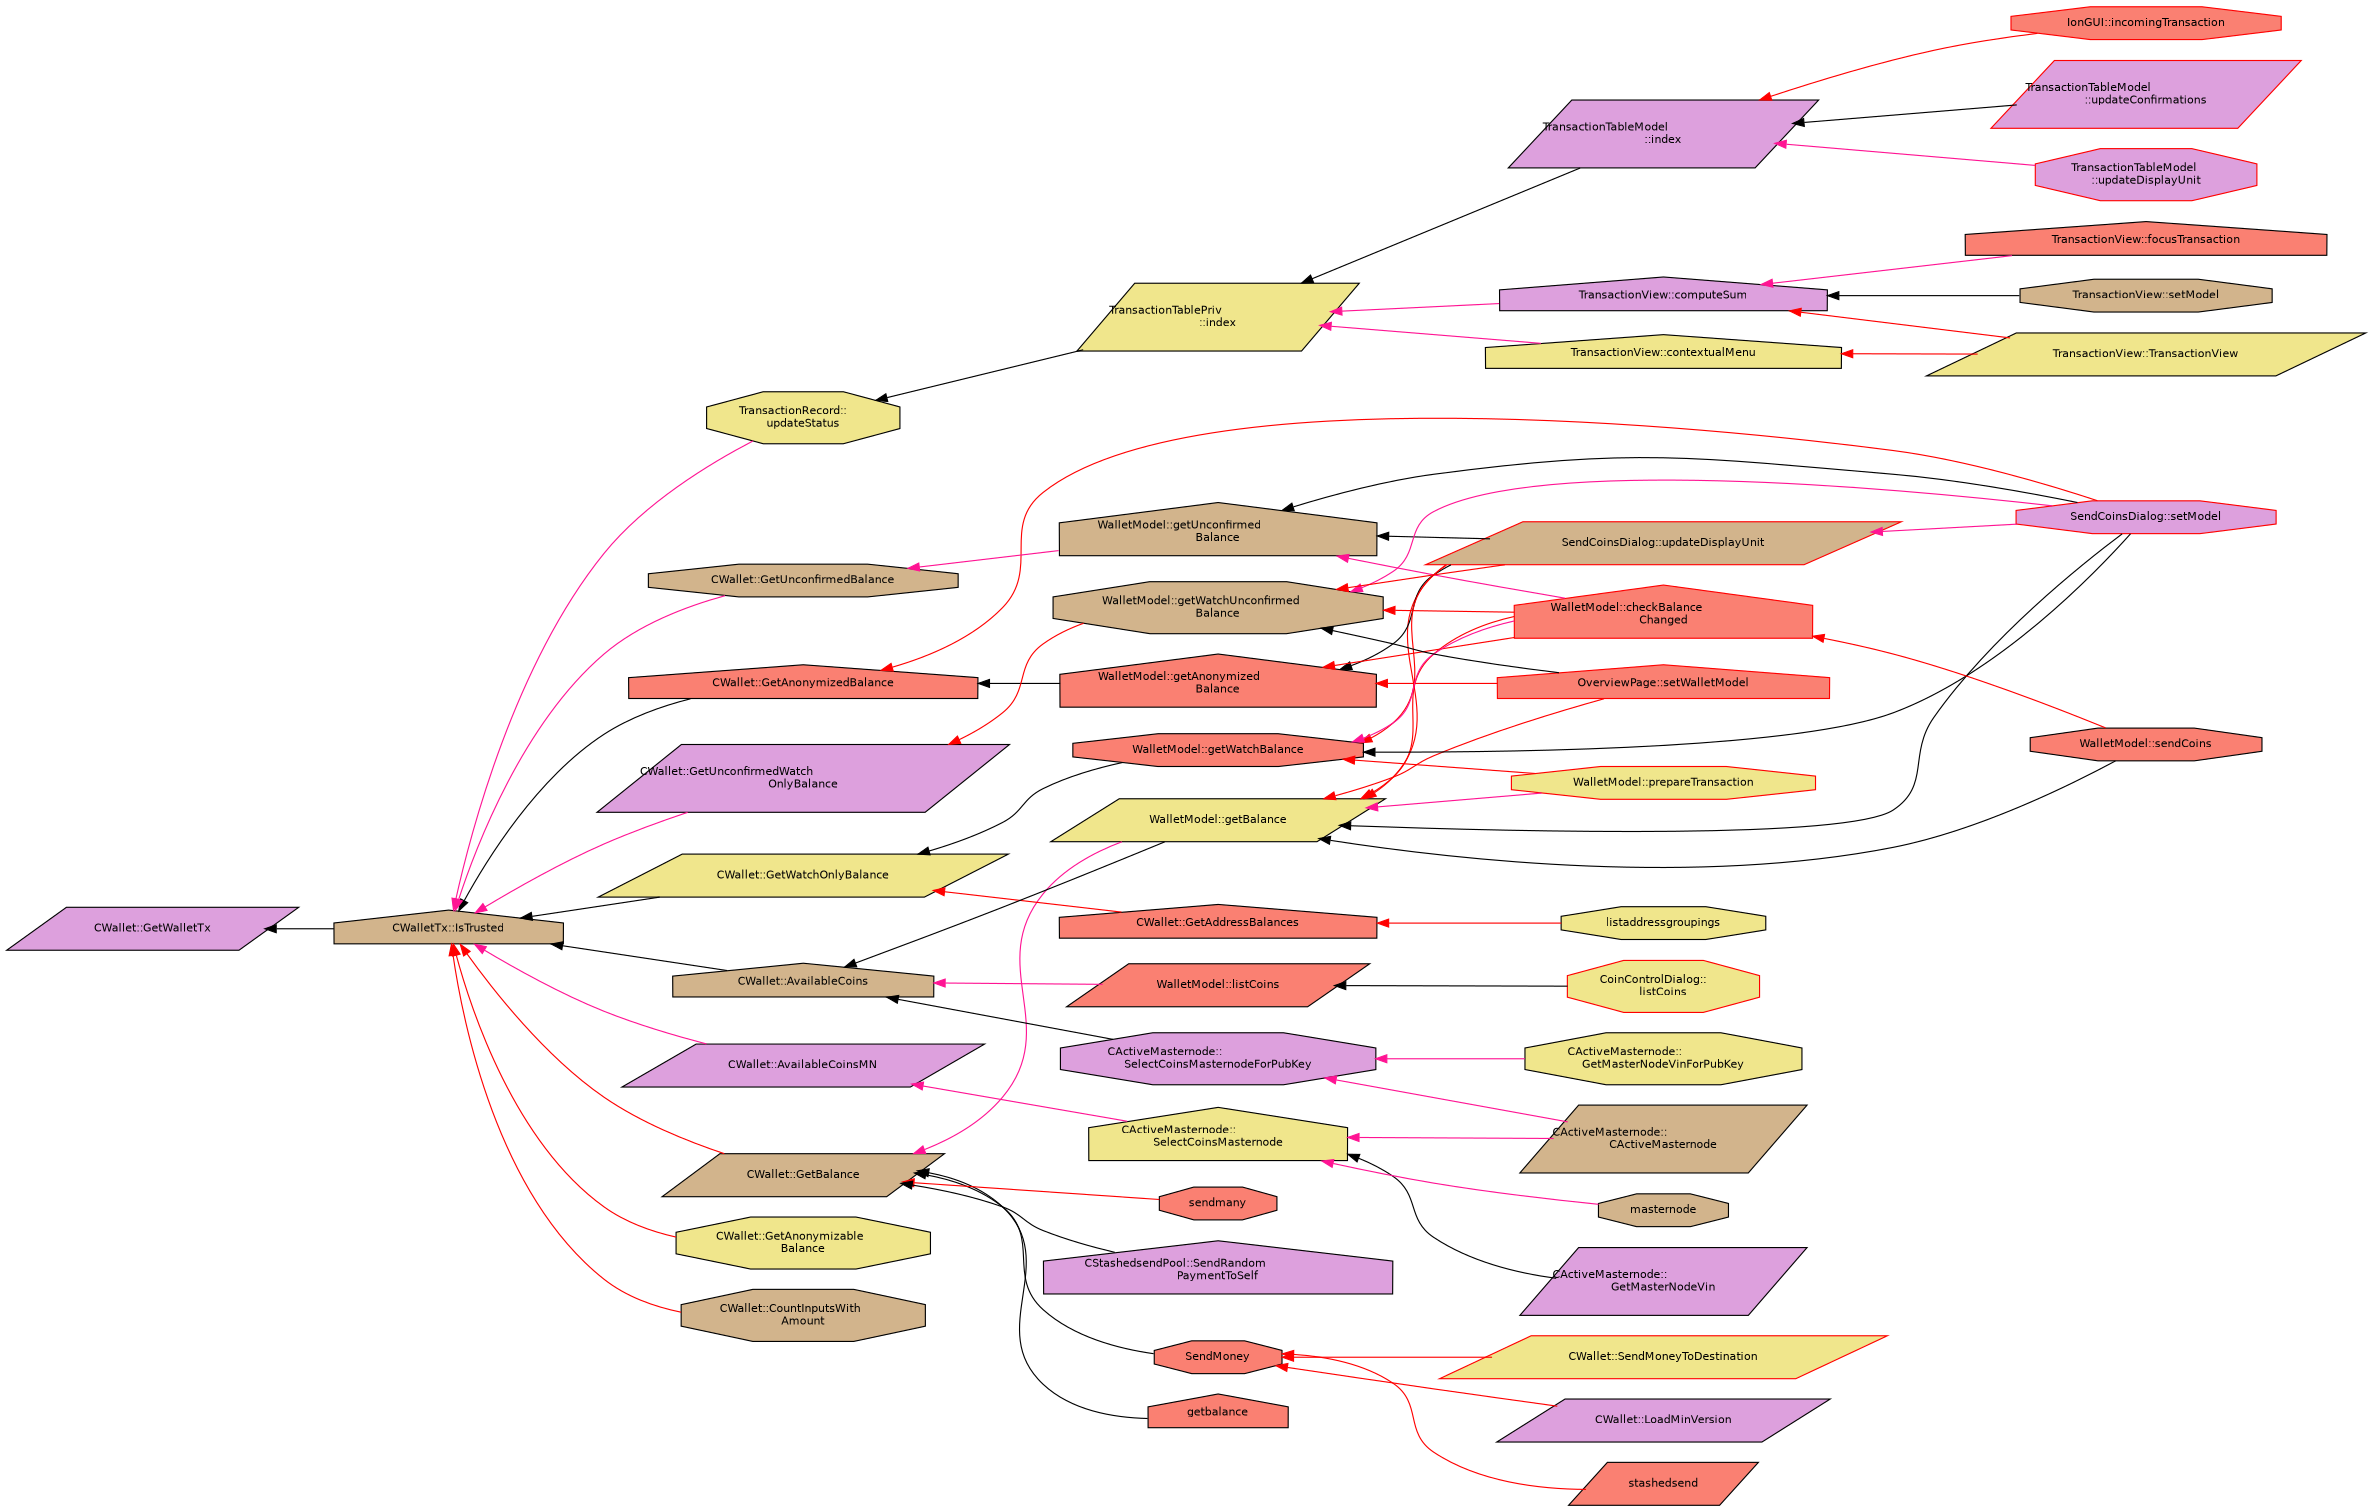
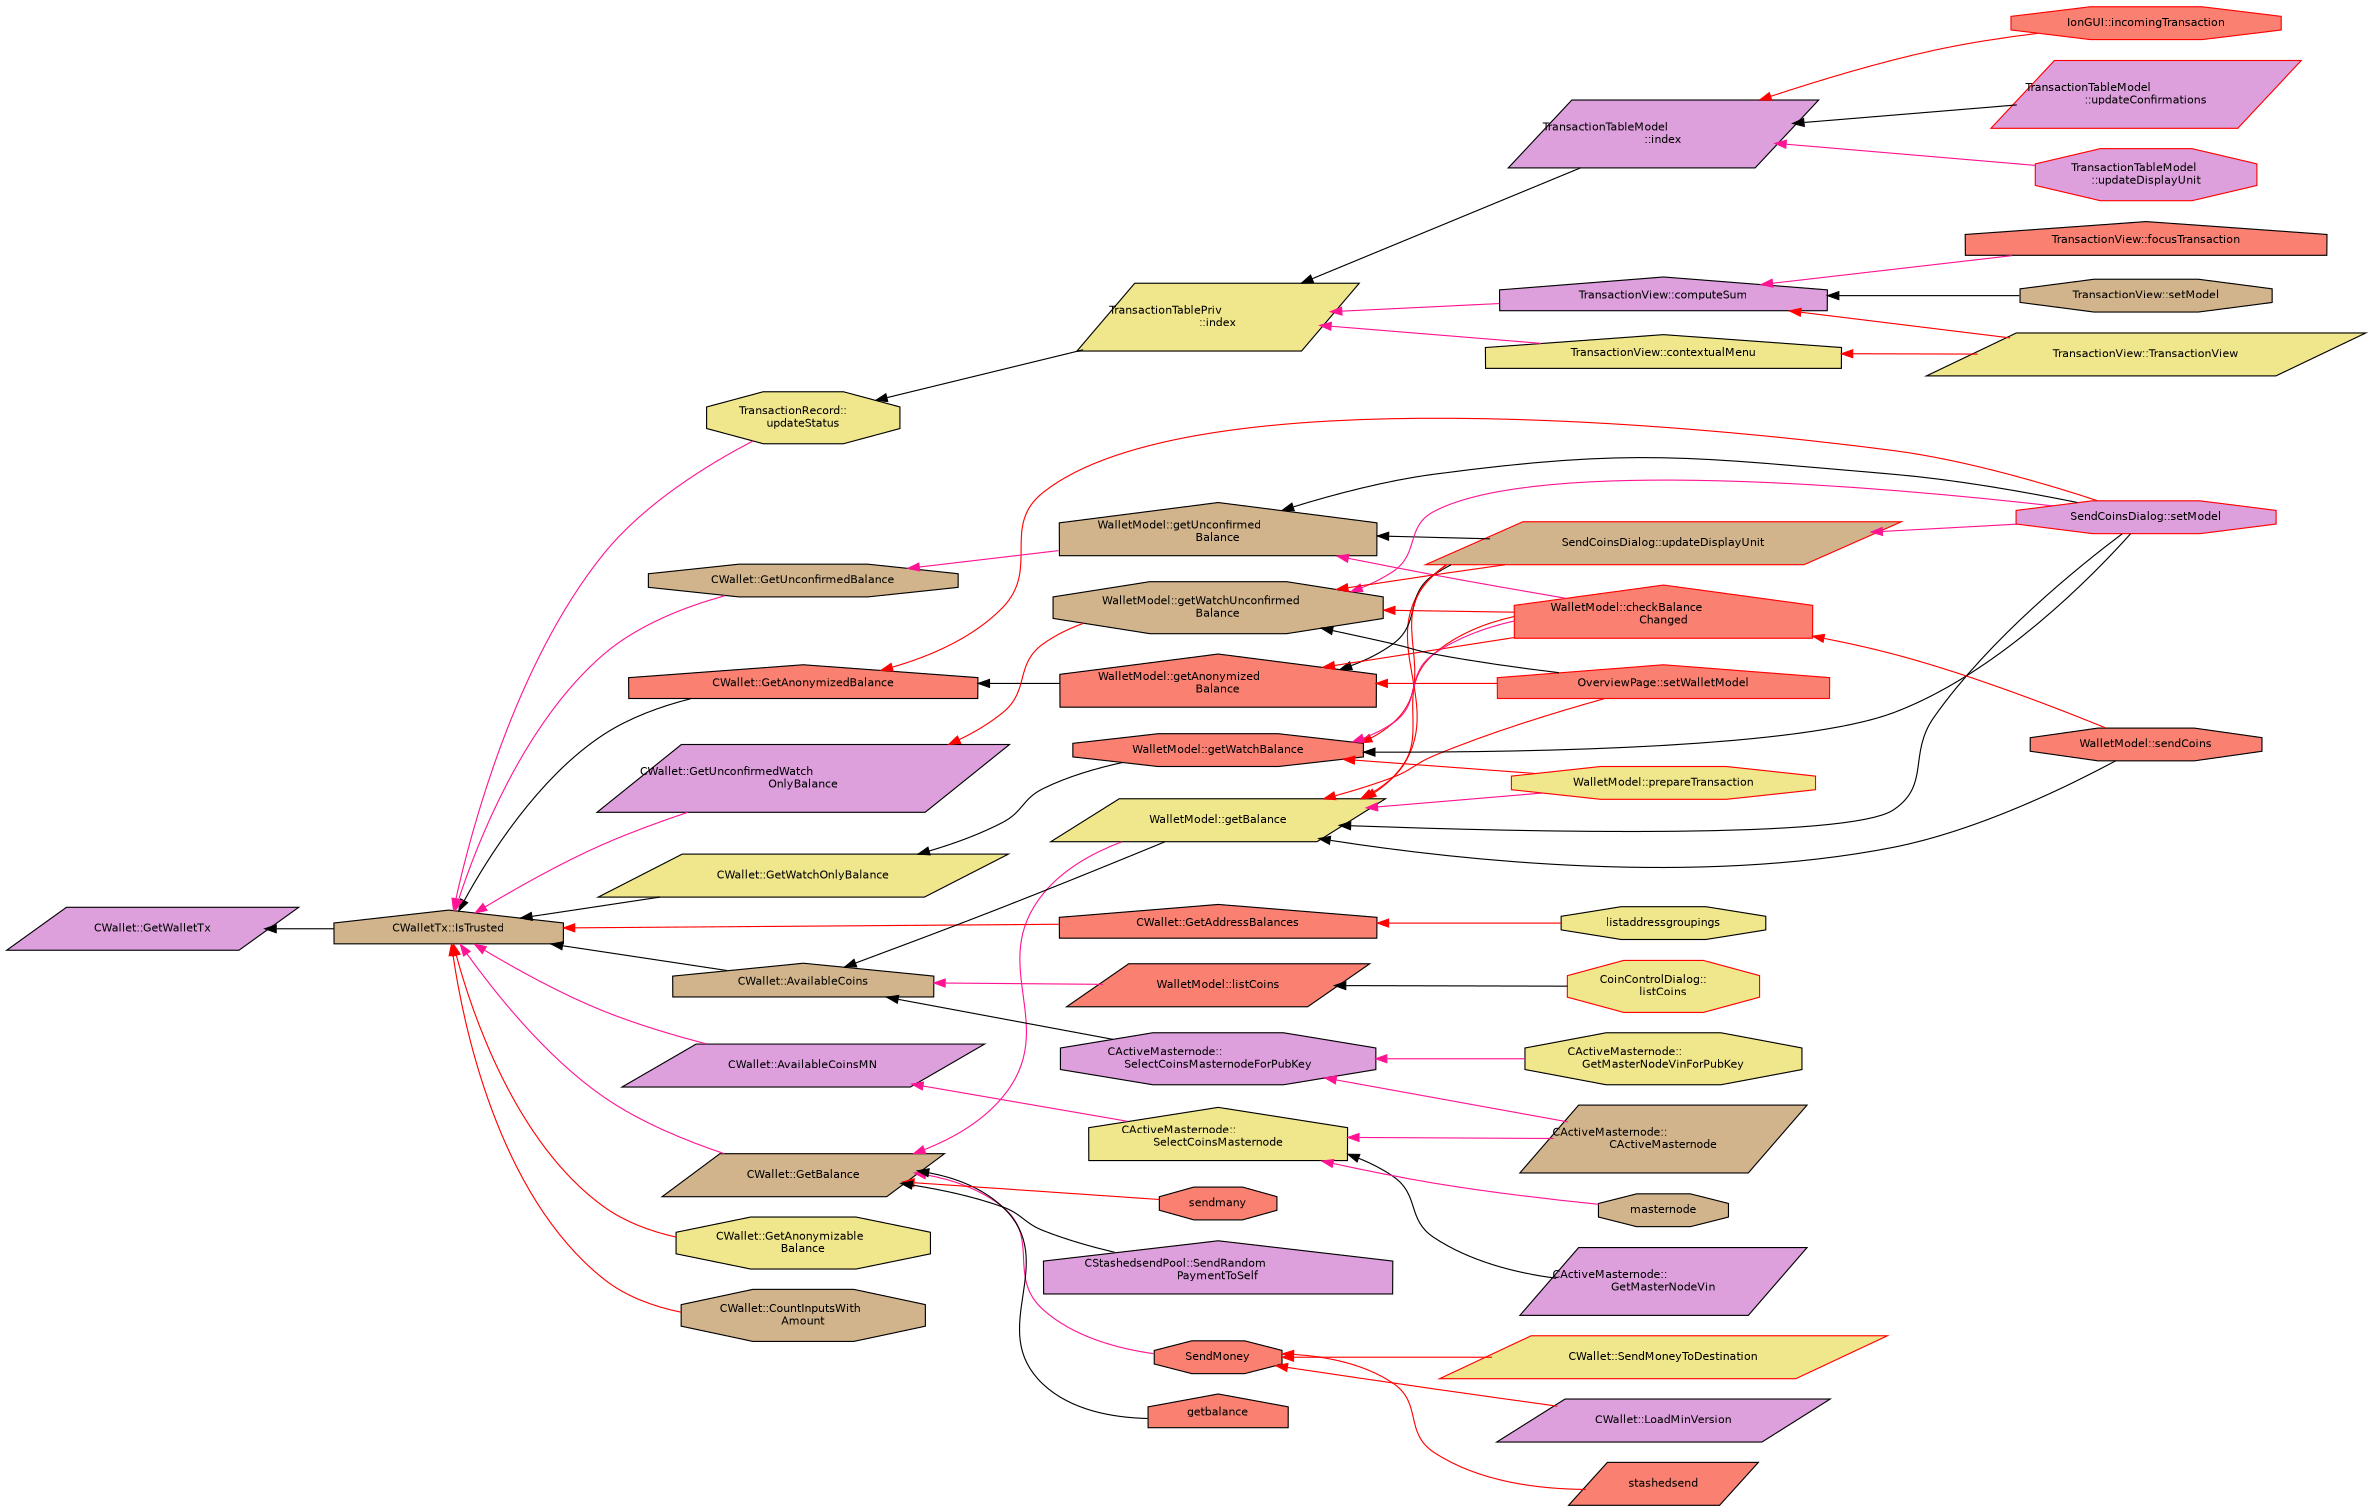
(1046, 903) -> (817, 926)
(578, 1077) -> (578, 1077)
(1033, 1298) -> (1033, 1298)
